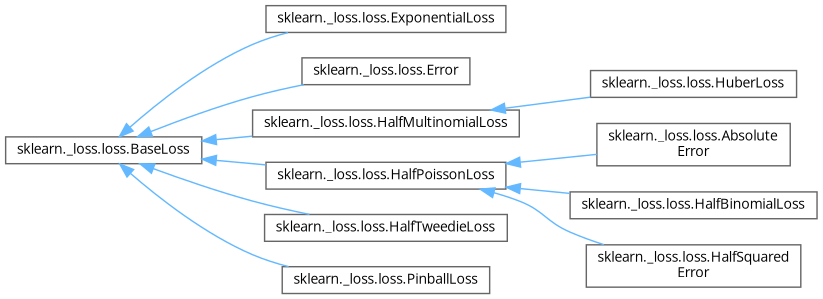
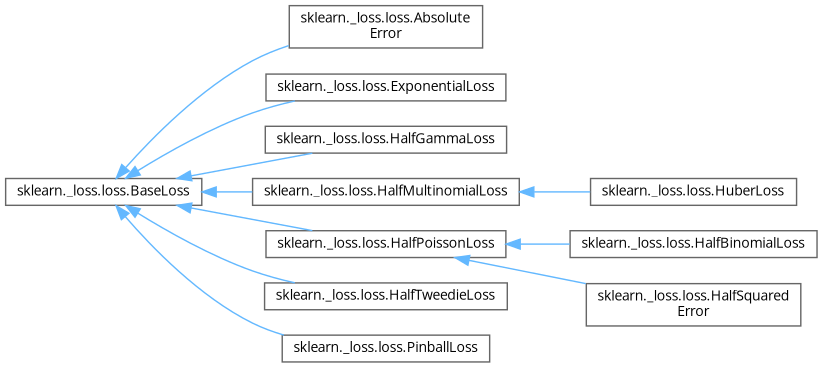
(386, 71) -> (386, 140)
(559, 158) -> (200, 96)
